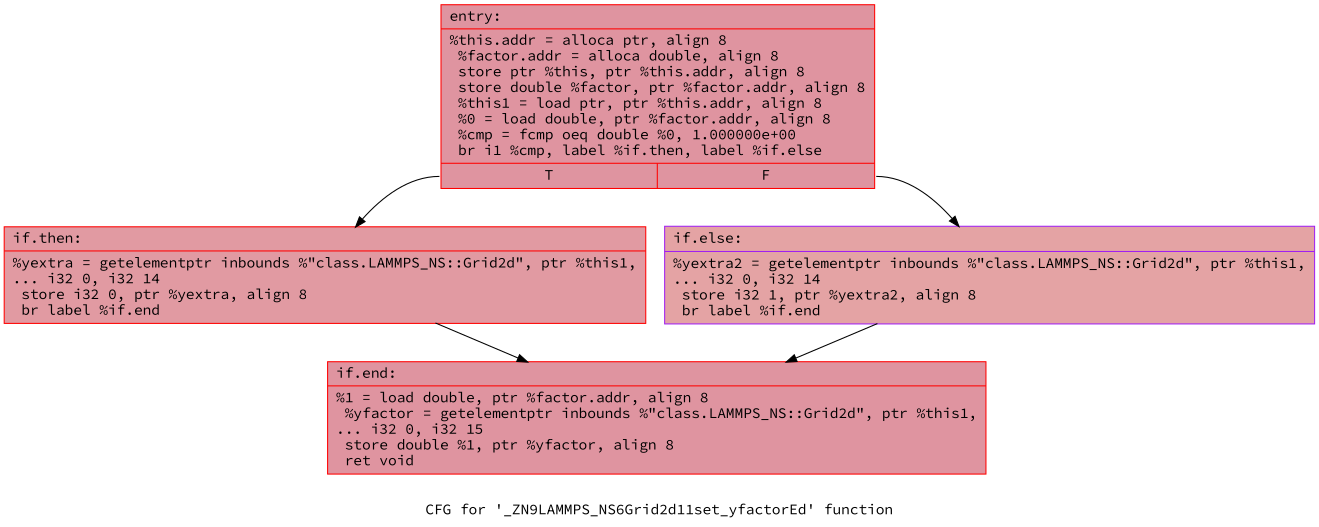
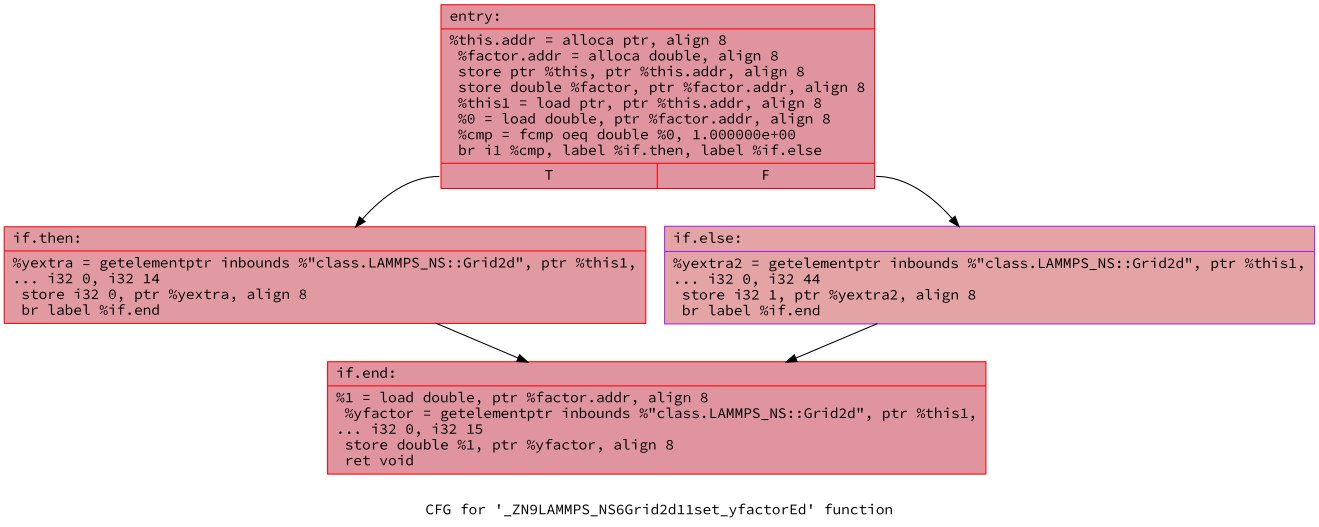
(747, 279) -> (747, 279)
